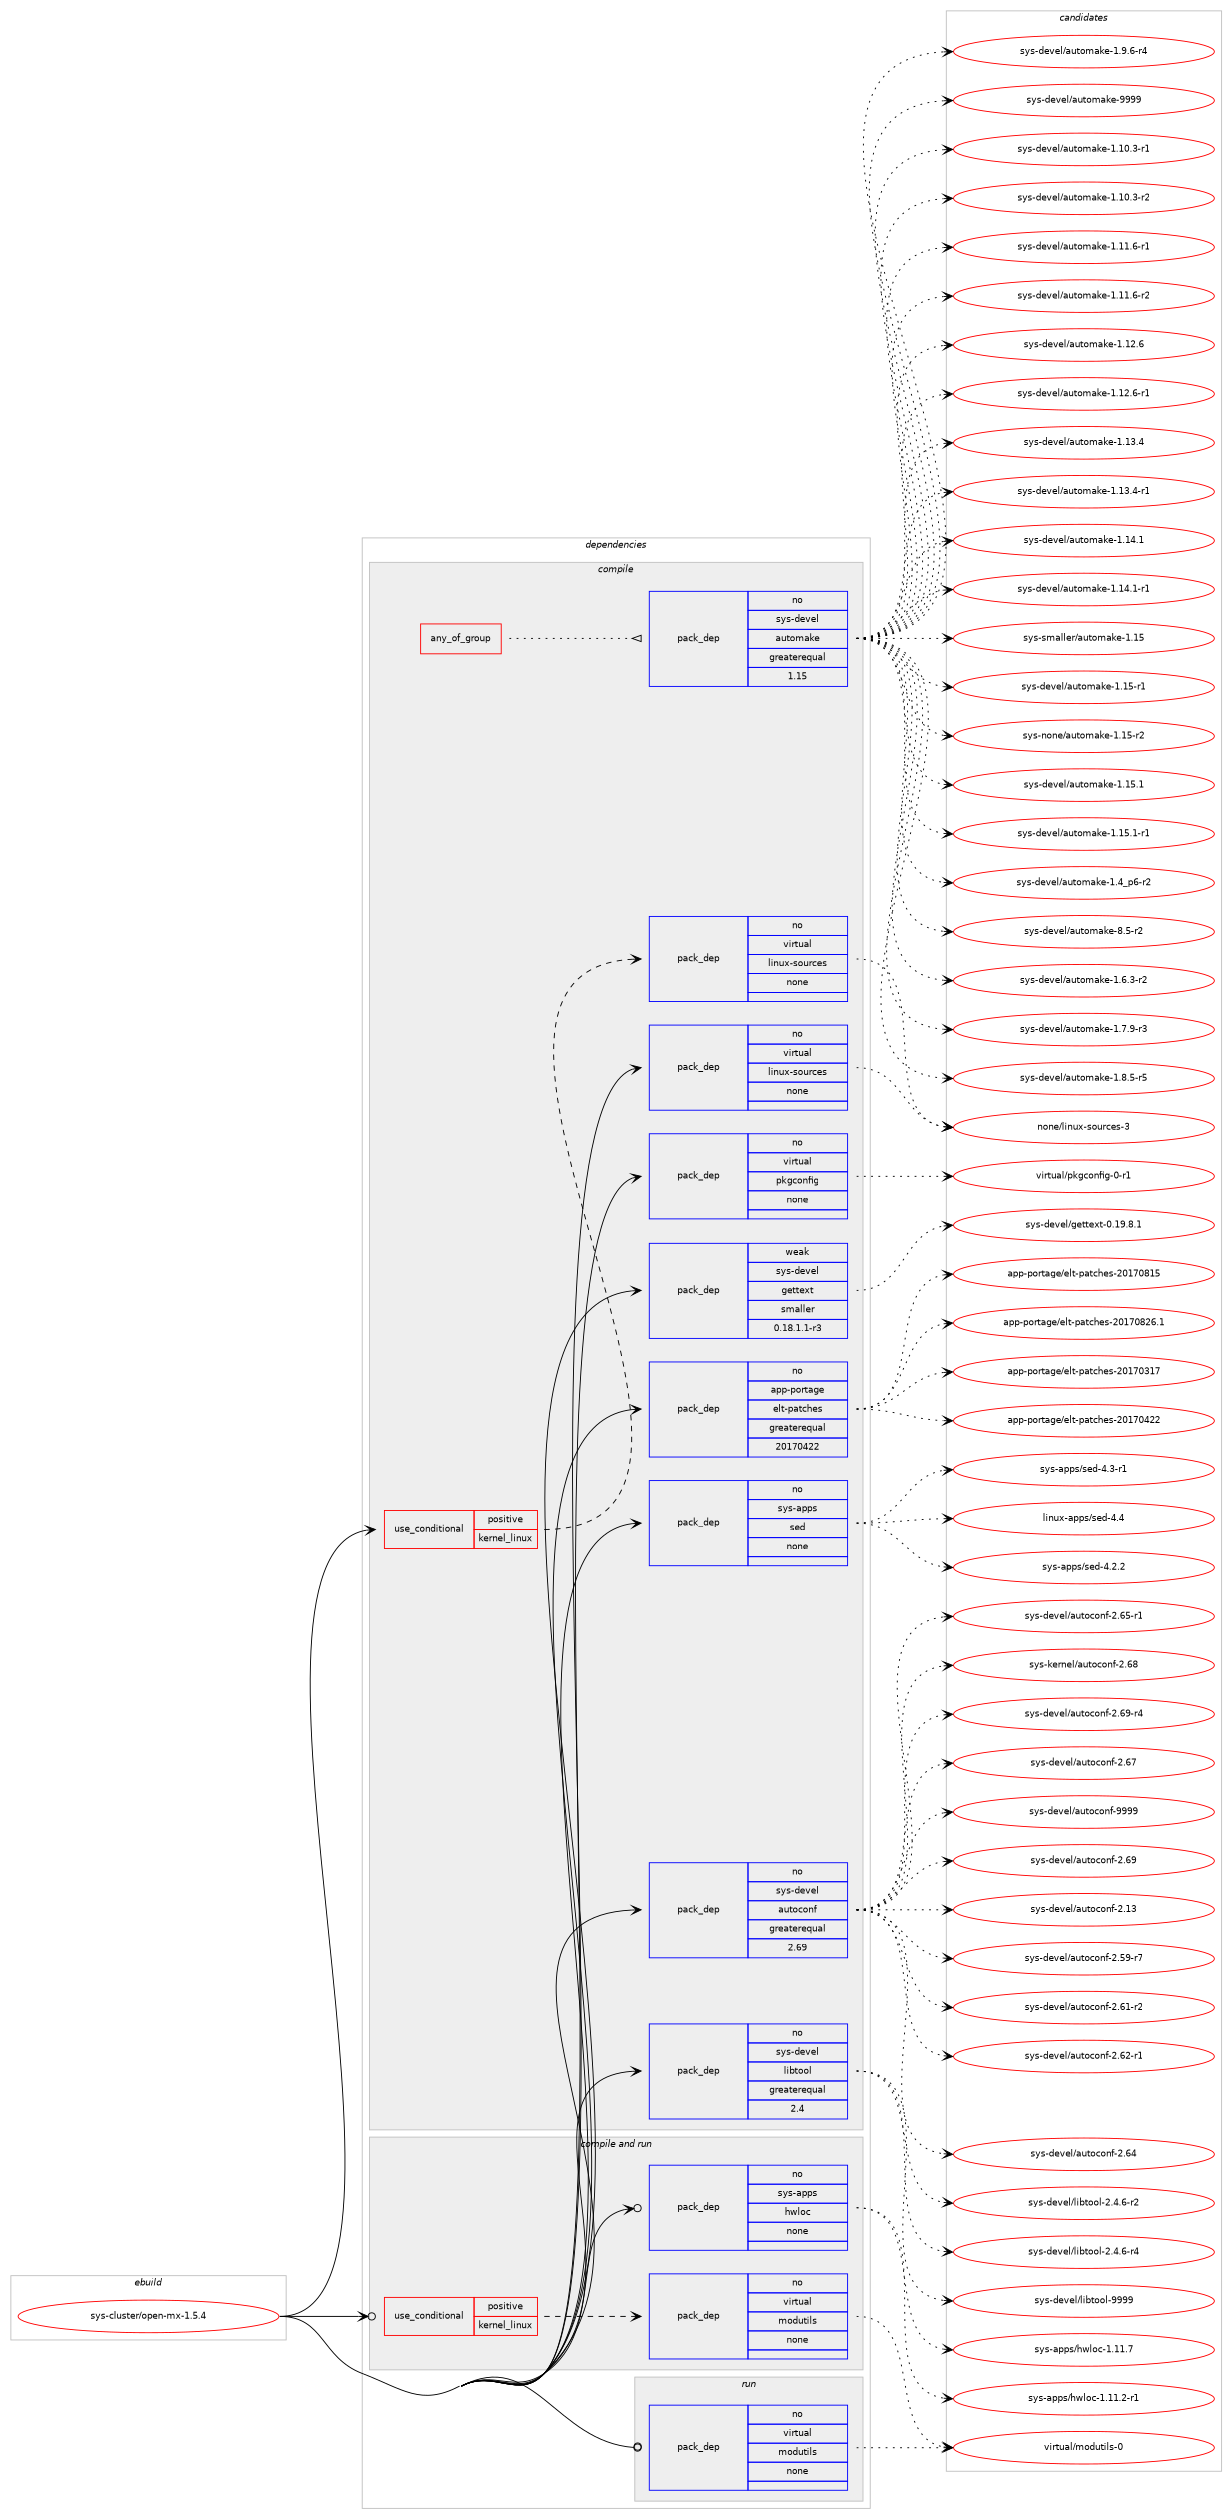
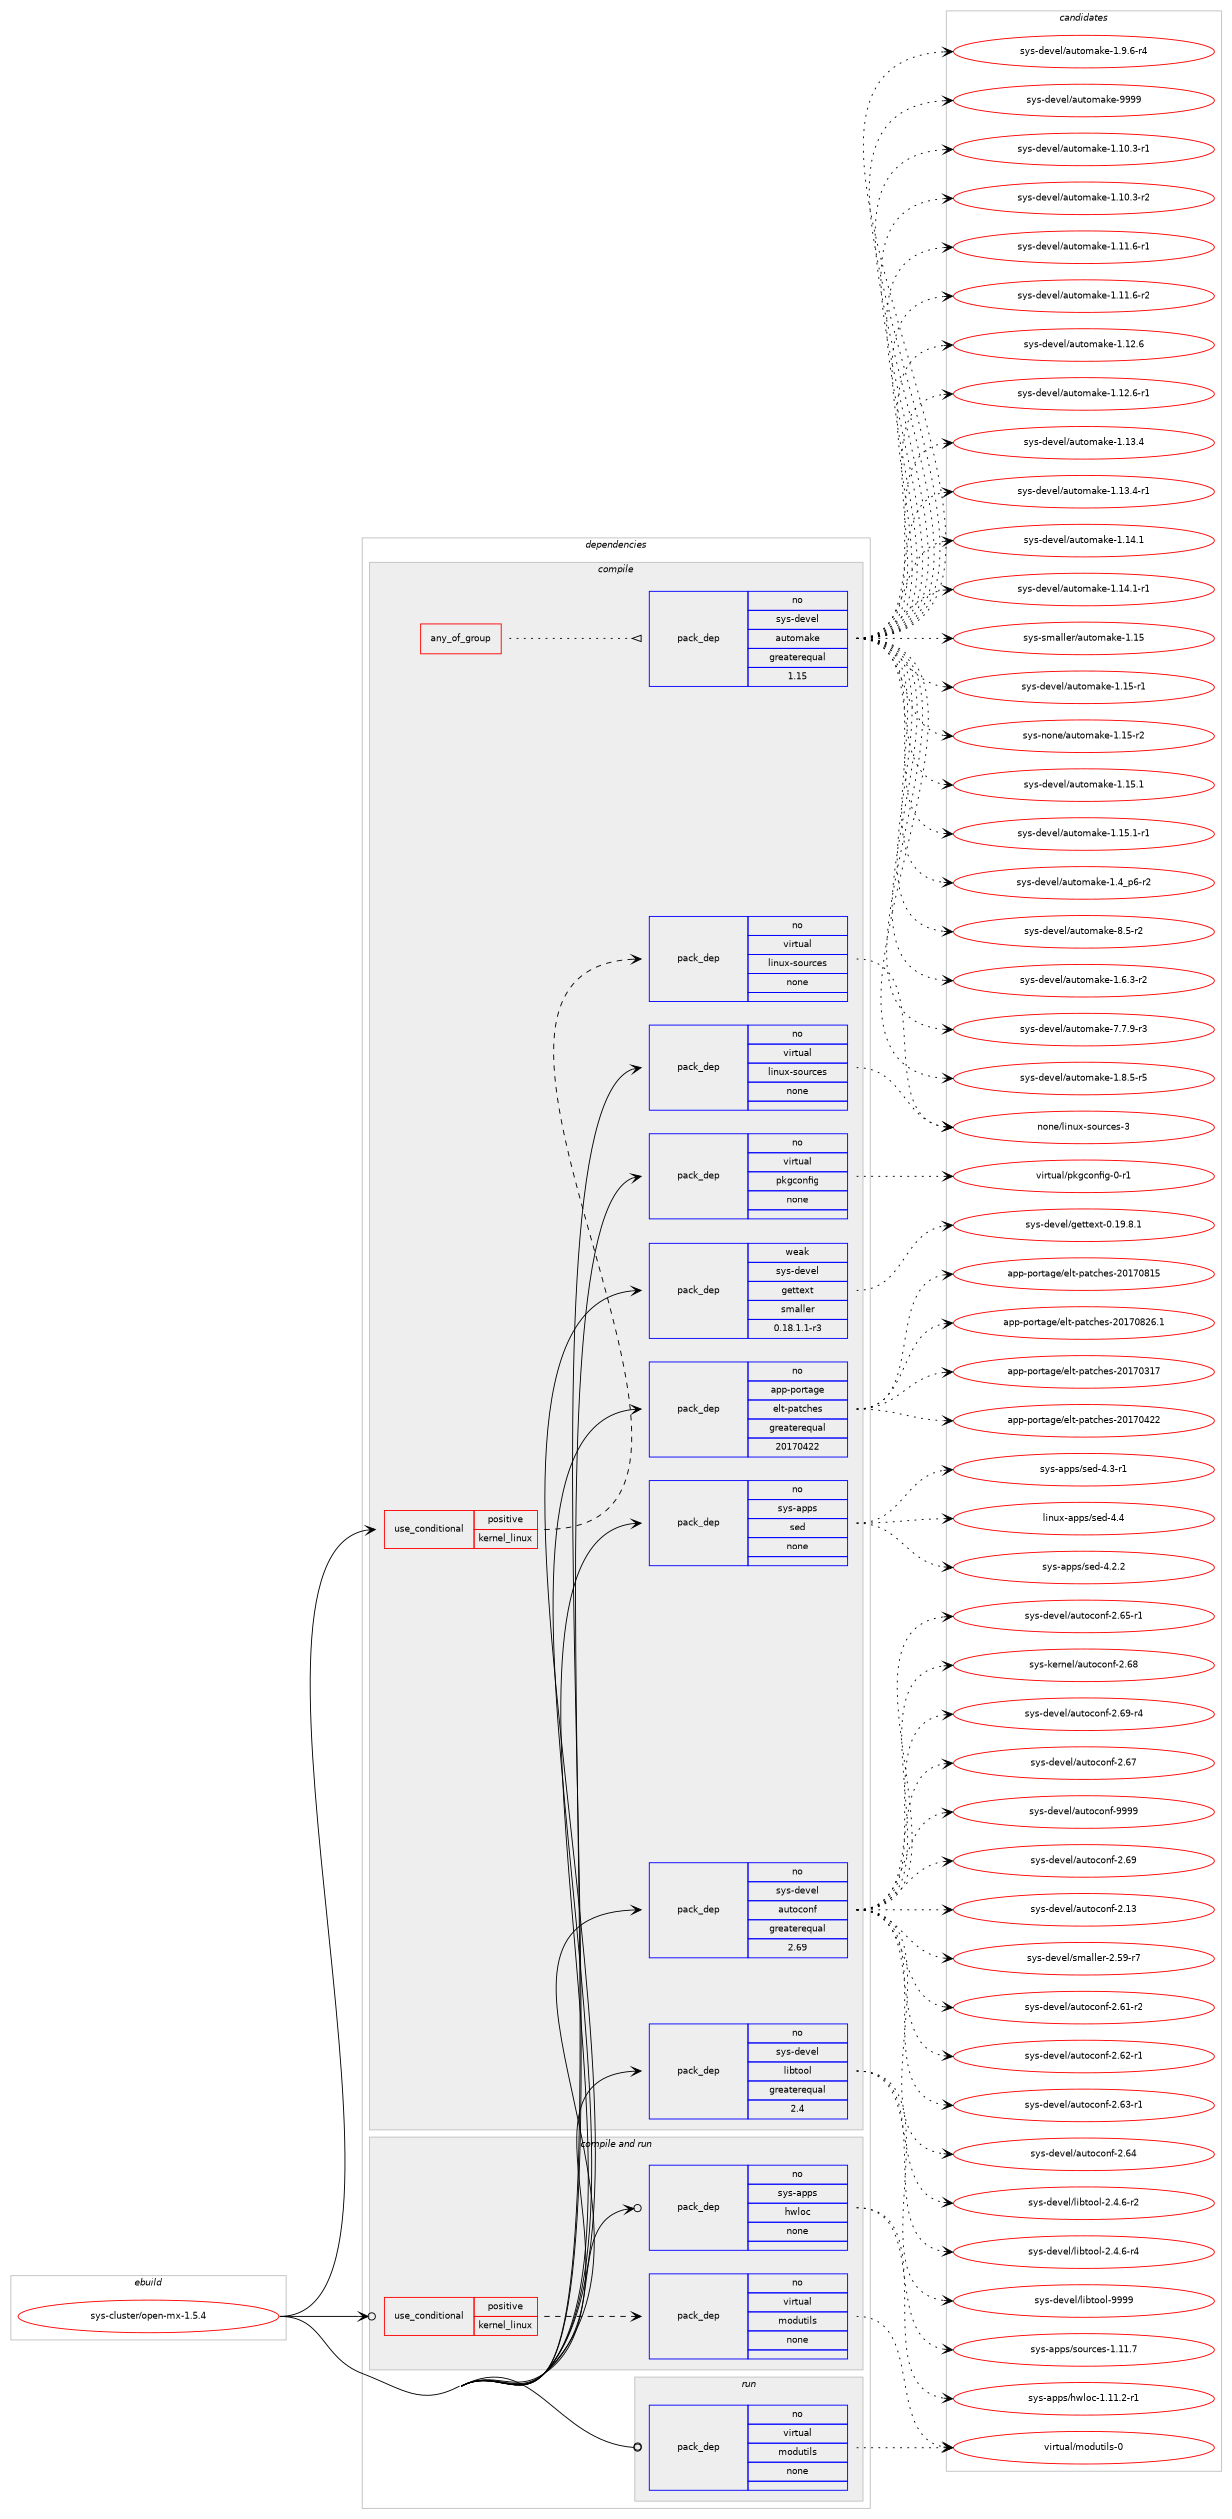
(1084, 1030) -> (1084, 1030)
(1084, 1959) -> (1084, 1959)
none -> (1084, 2105)
(1084, 2350) -> (1084, 2350)
